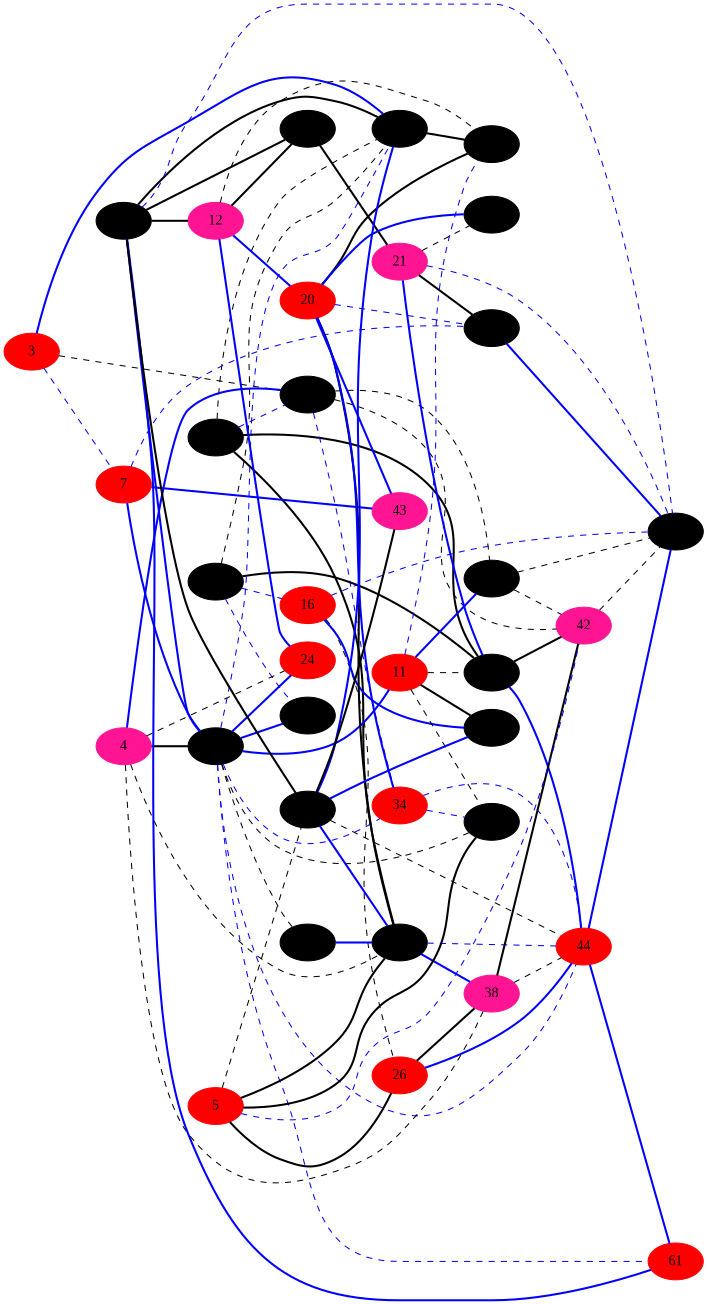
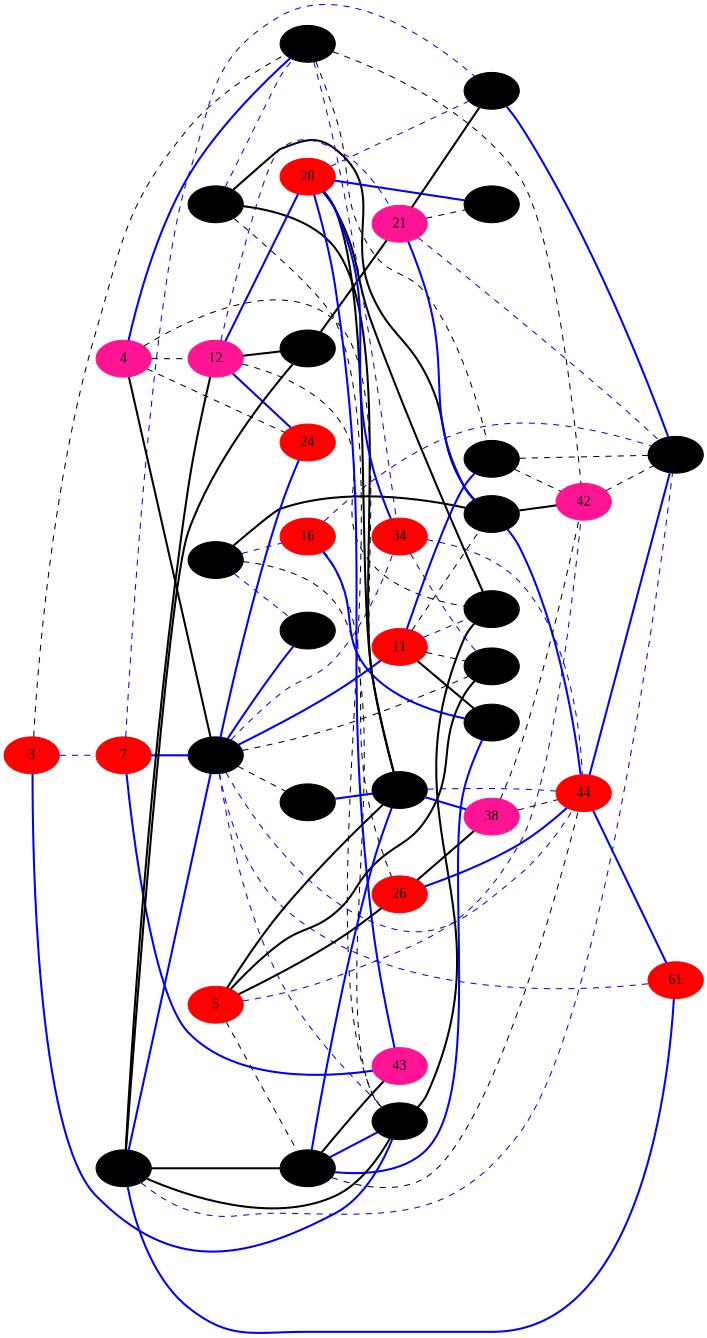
none -> (266, 177)
(530, 843) -> (545, 661)
(205, 1153) -> (170, 359)
